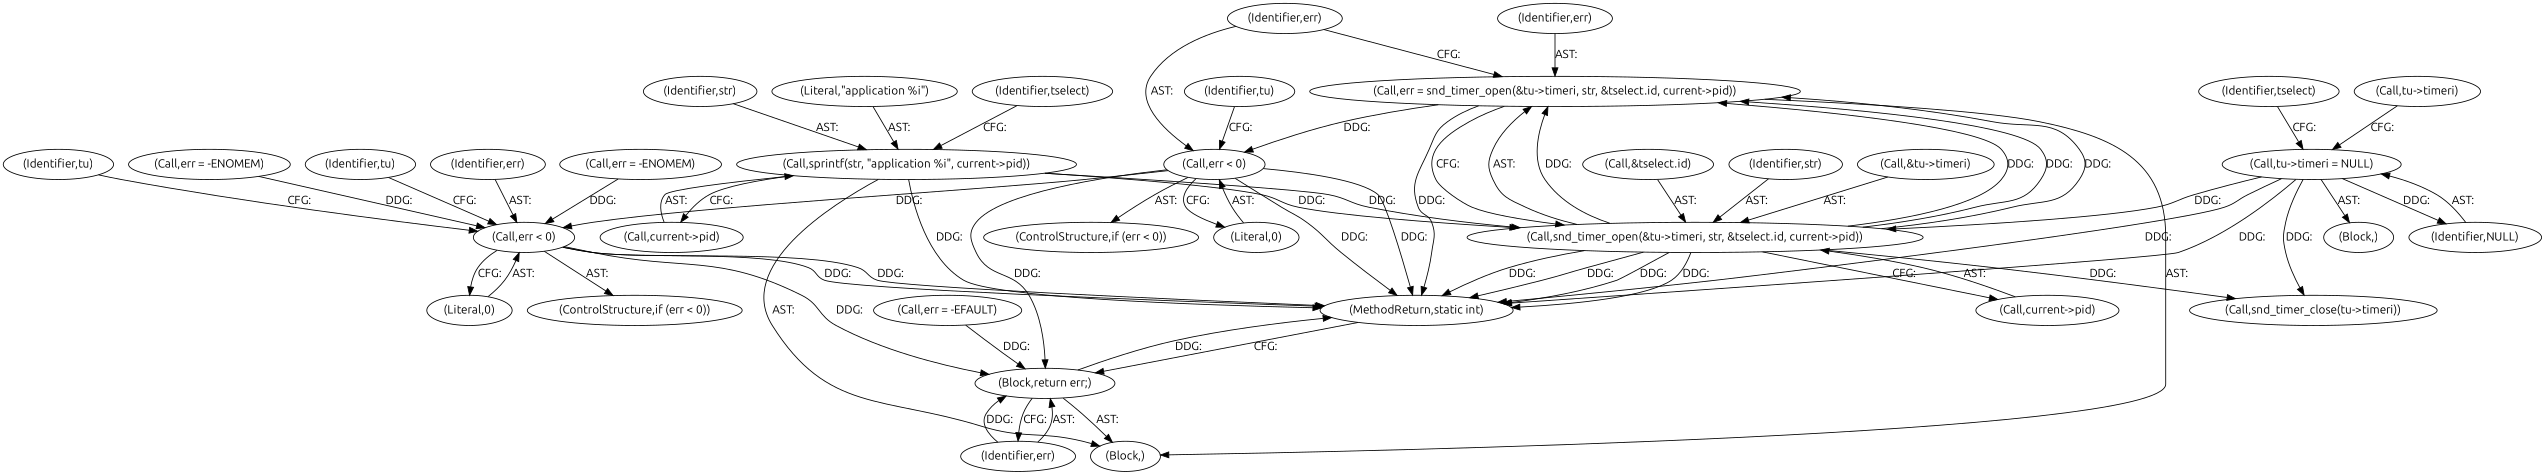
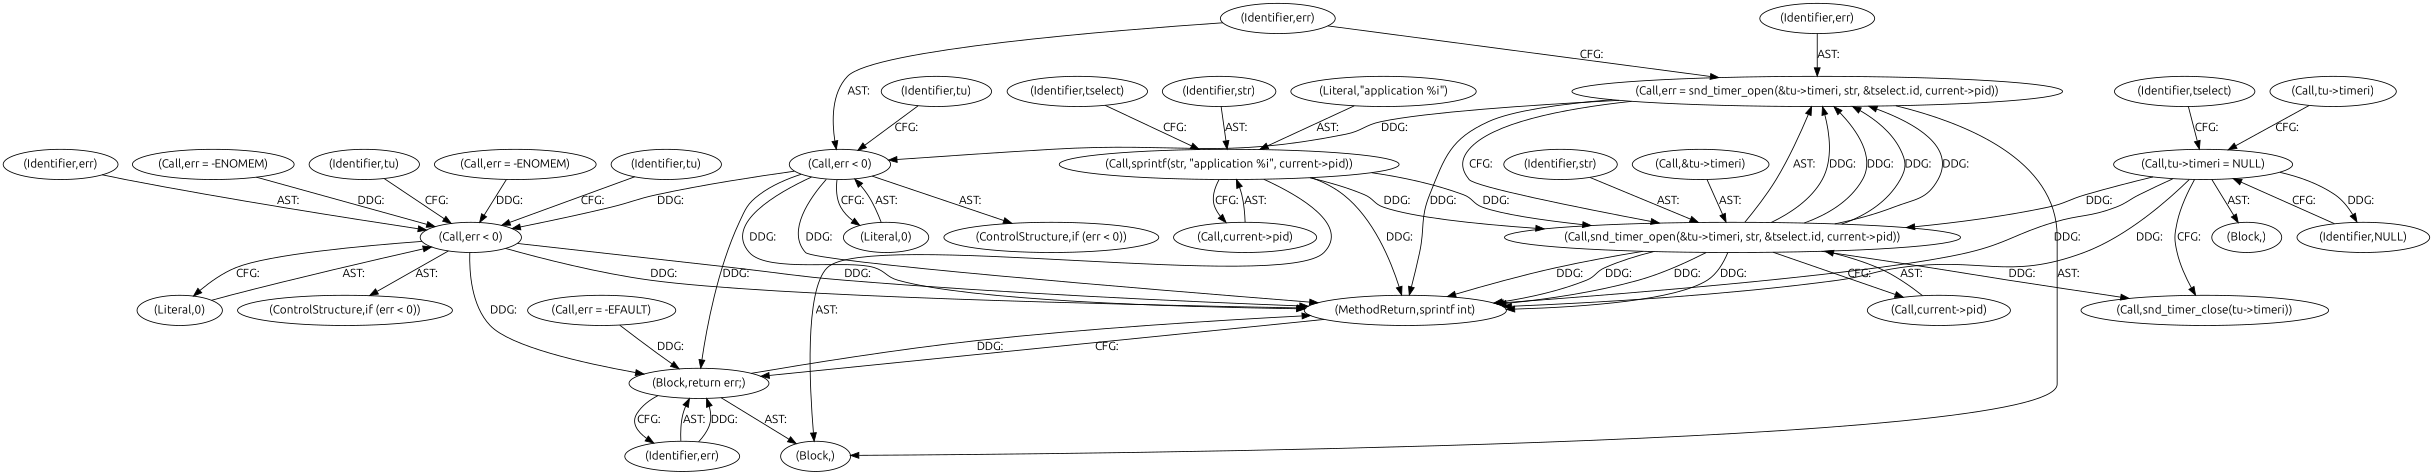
(1648, 164) -> none
(2465, 201) -> (2305, 201)
(2301, 237) -> (2191, 237)
(1417, 310) -> (1405, 310)
